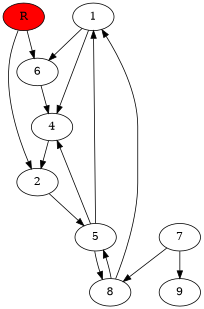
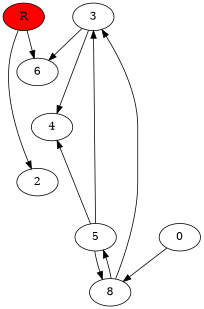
(93, 17) -> (93, 17)
(44, 96) -> none
(46, 151) -> none
(64, 207) -> none
(180, 237) -> (180, 237)
(180, 292) -> none
